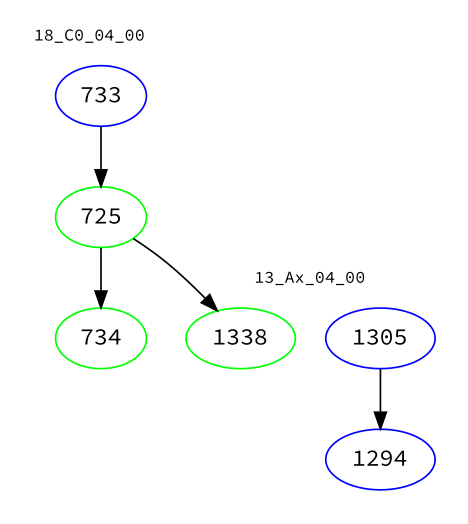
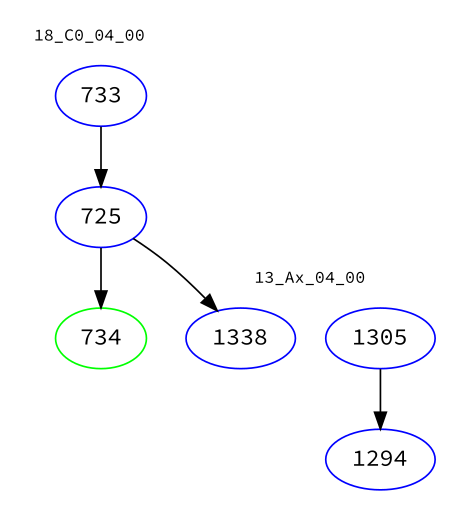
(101, 217) -> (101, 217)
(241, 338) -> (241, 338)
